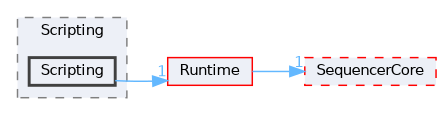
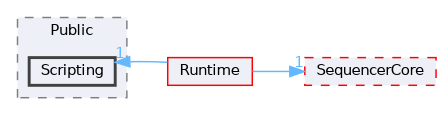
(72, 31) -> (72, 31)
(136, 81) -> (149, 62)
